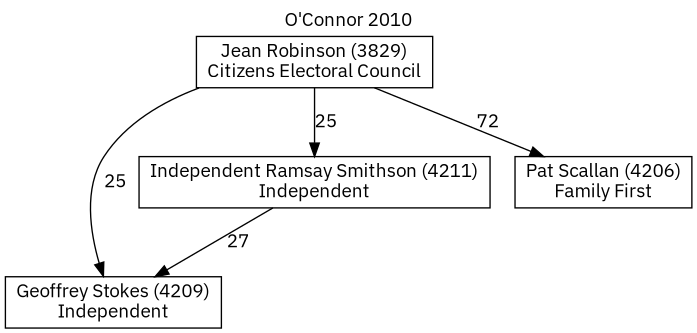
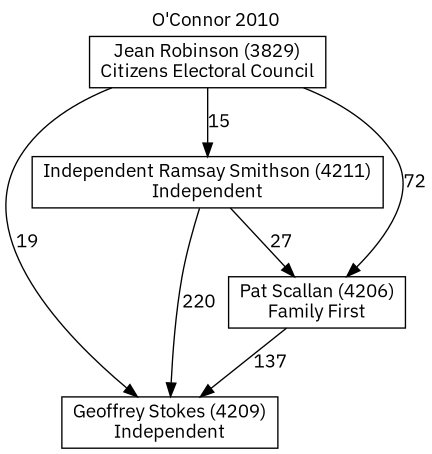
(326, 122) -> (219, 122)
(115, 182) -> (27, 242)
none -> (258, 237)
(238, 242) -> (199, 302)
none -> (249, 358)
